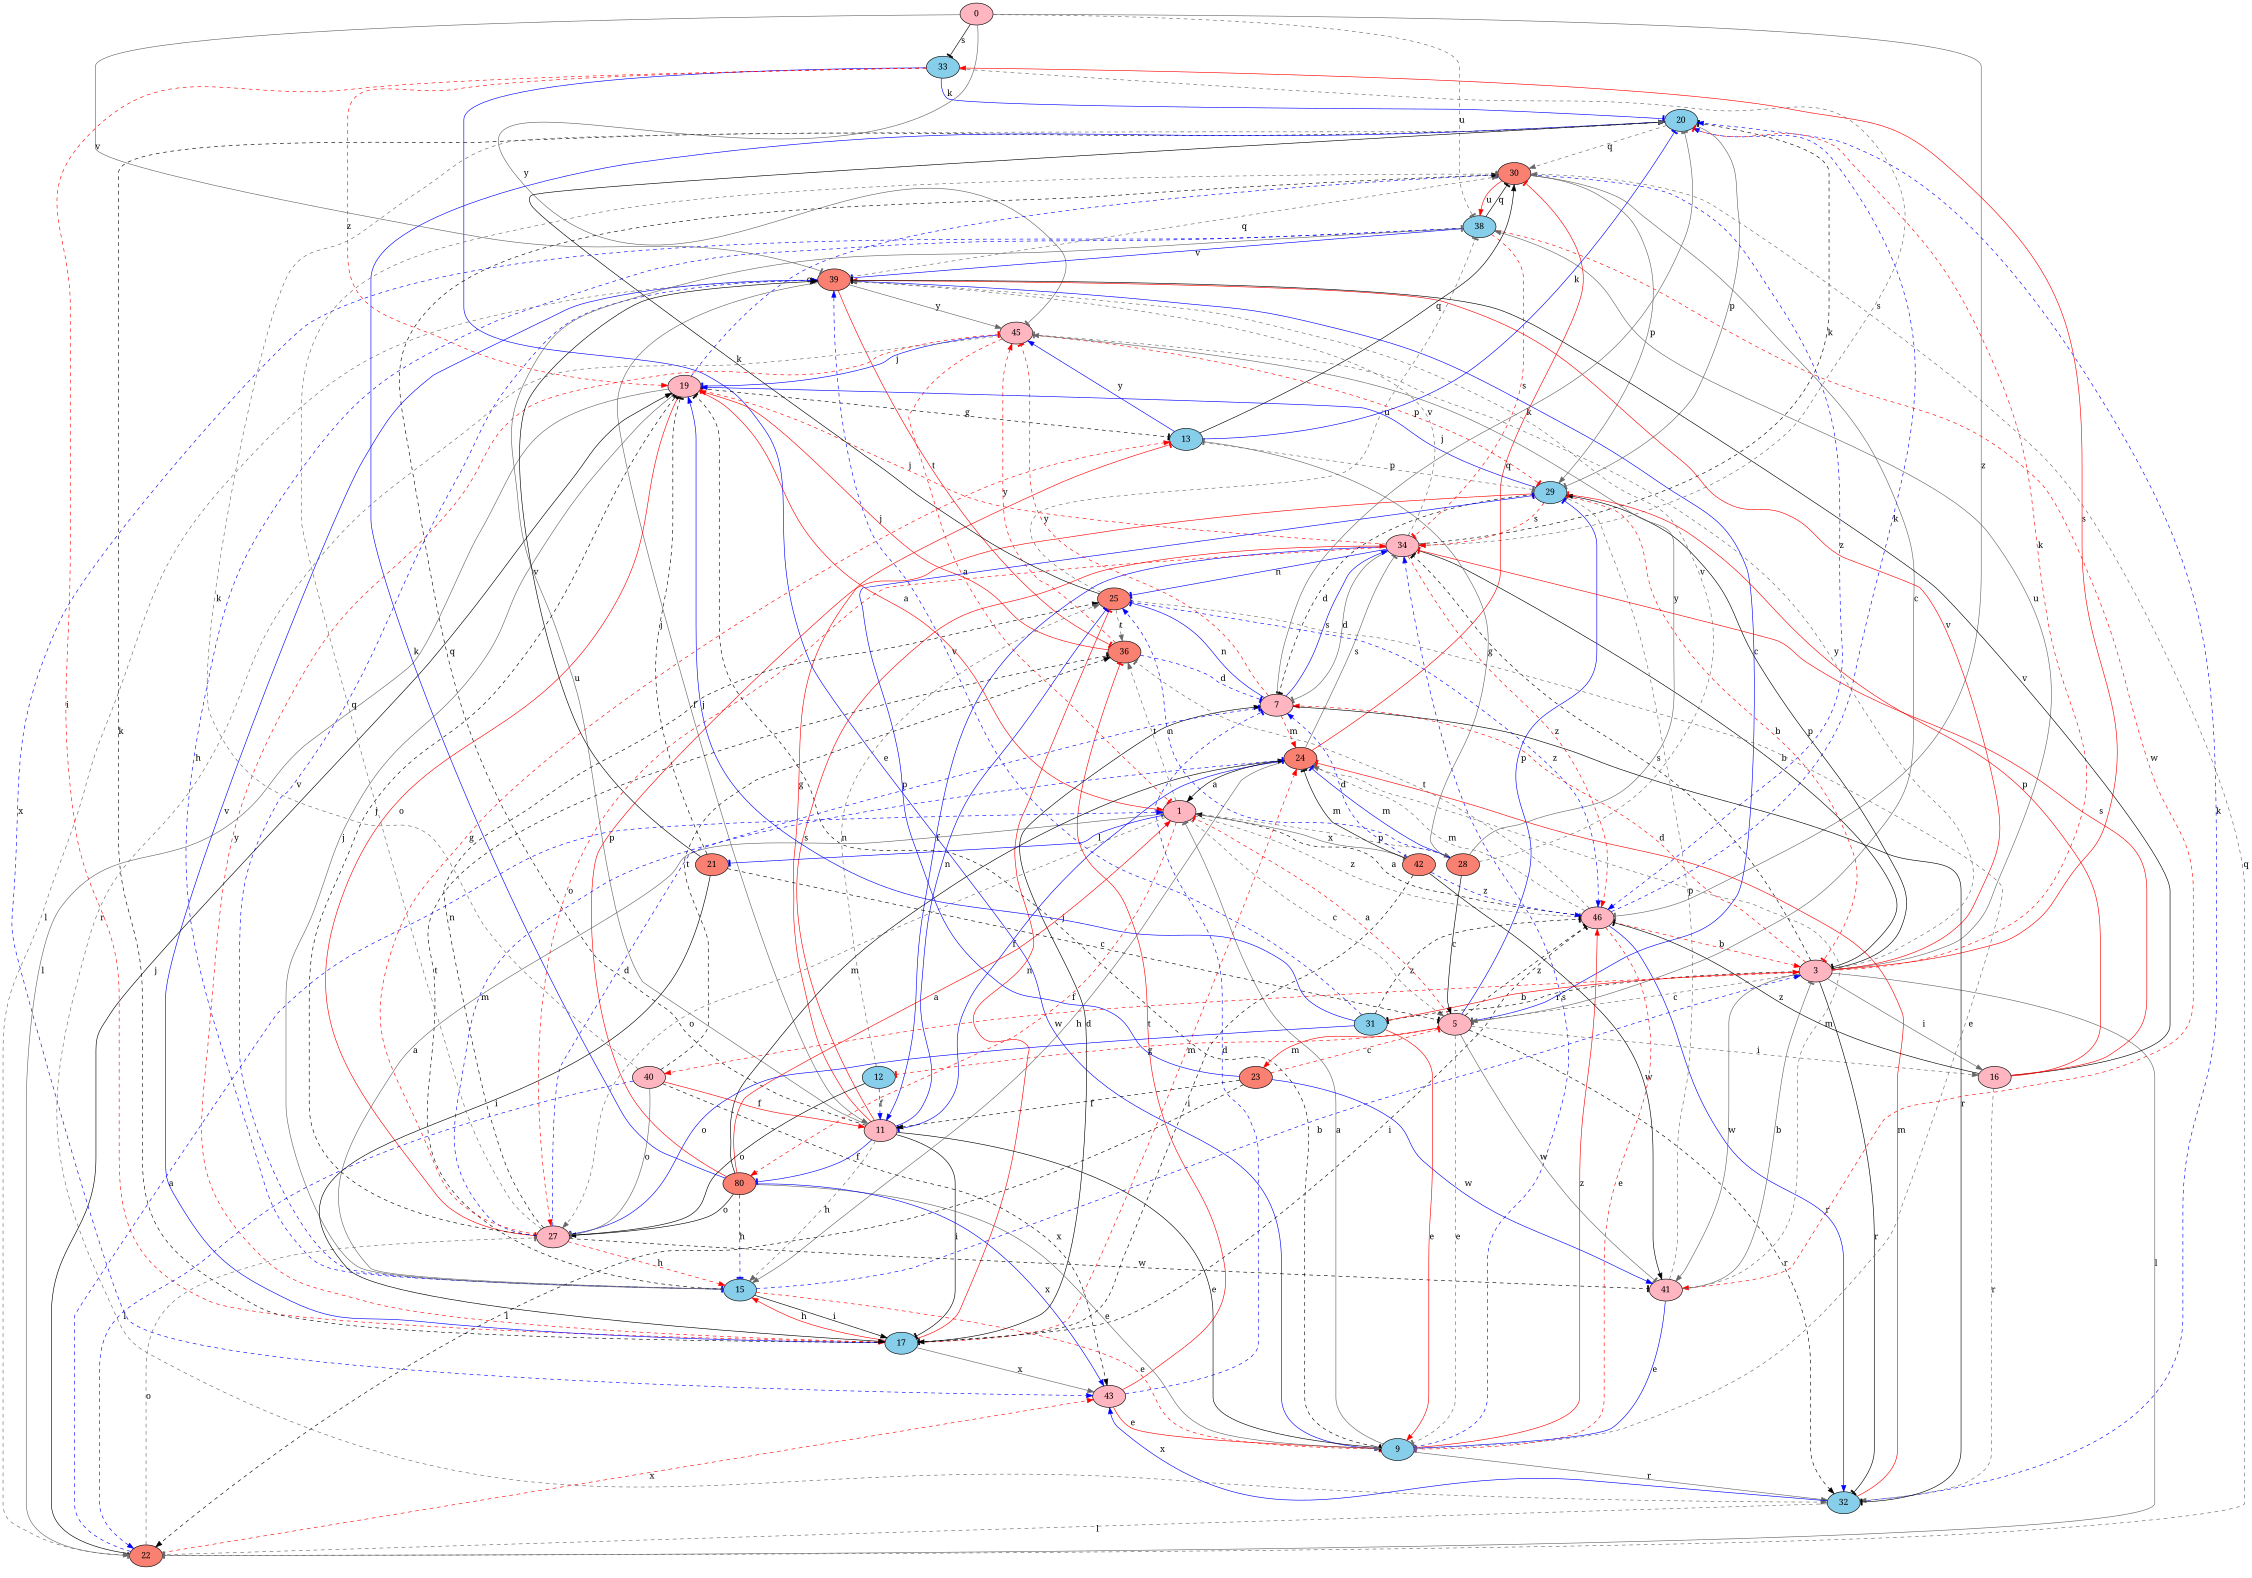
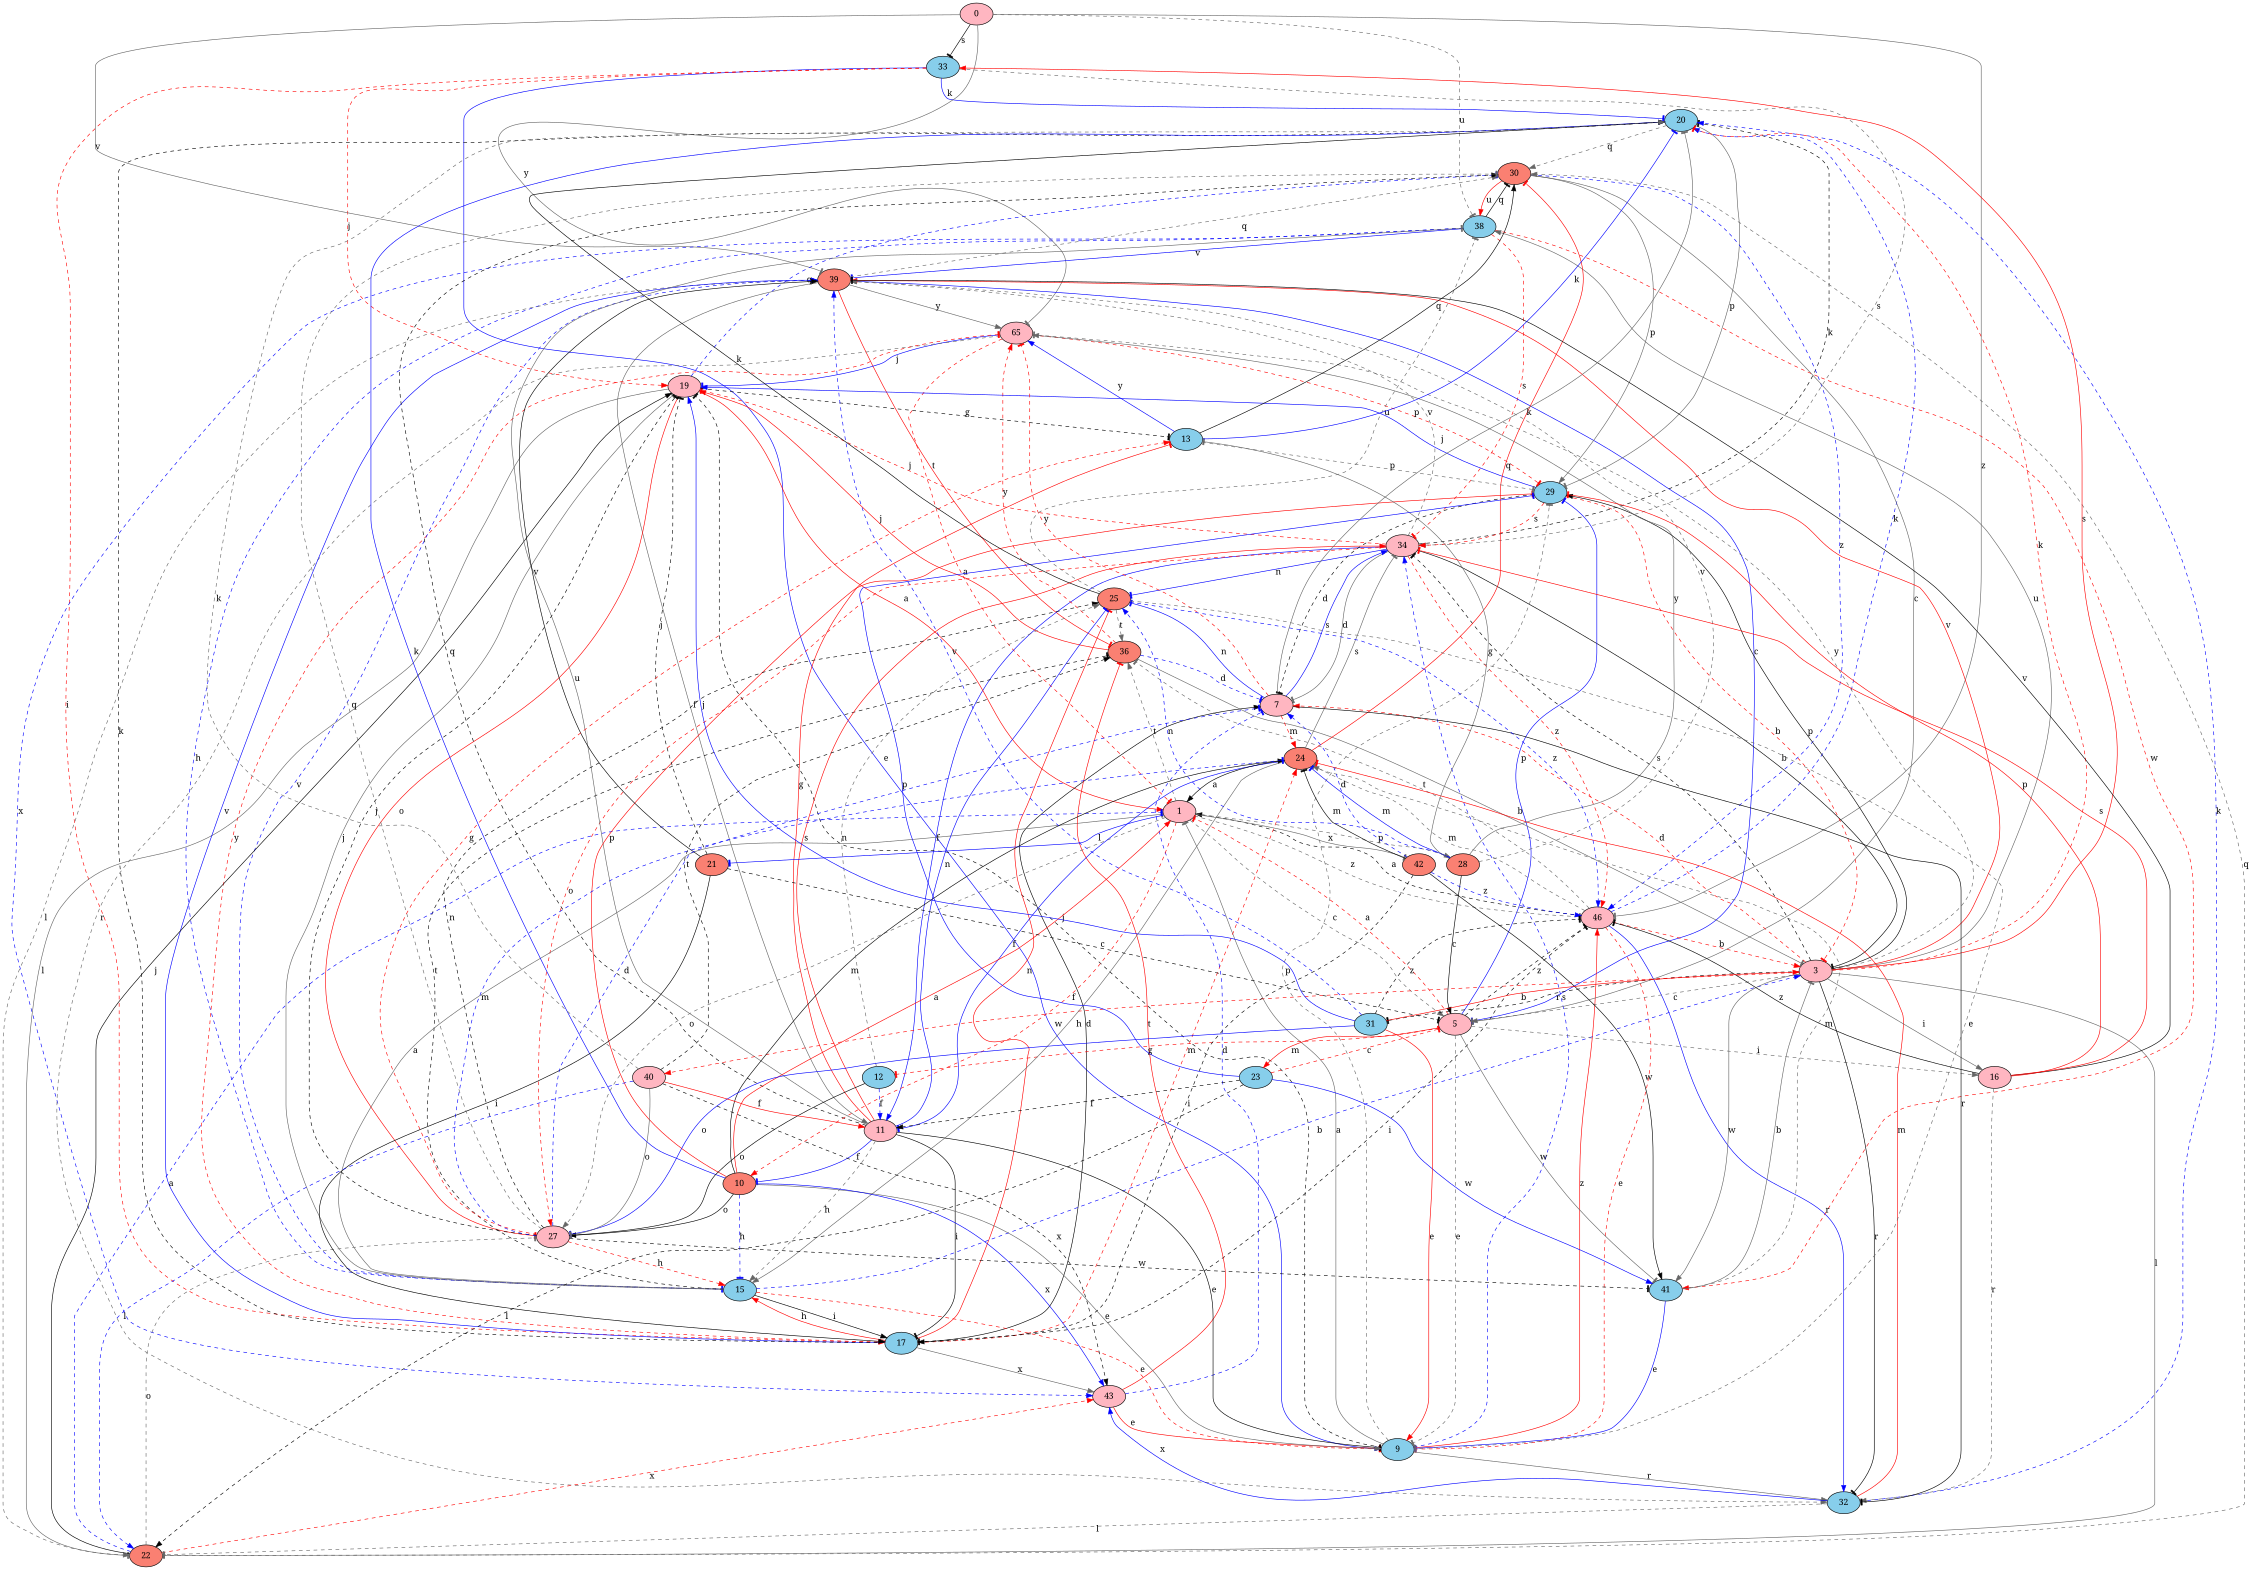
(349, 227) -> (349, 227)
(1016, 333) -> (1016, 333)
none -> (1473, 800)
(1690, 916) -> (1311, 941)
(367, 947) -> (367, 947)
(1256, 1077) -> (1256, 1077)
(739, 1184) -> (739, 1184)
(1733, 1199) -> none
(1666, 1290) -> (1666, 1290)
